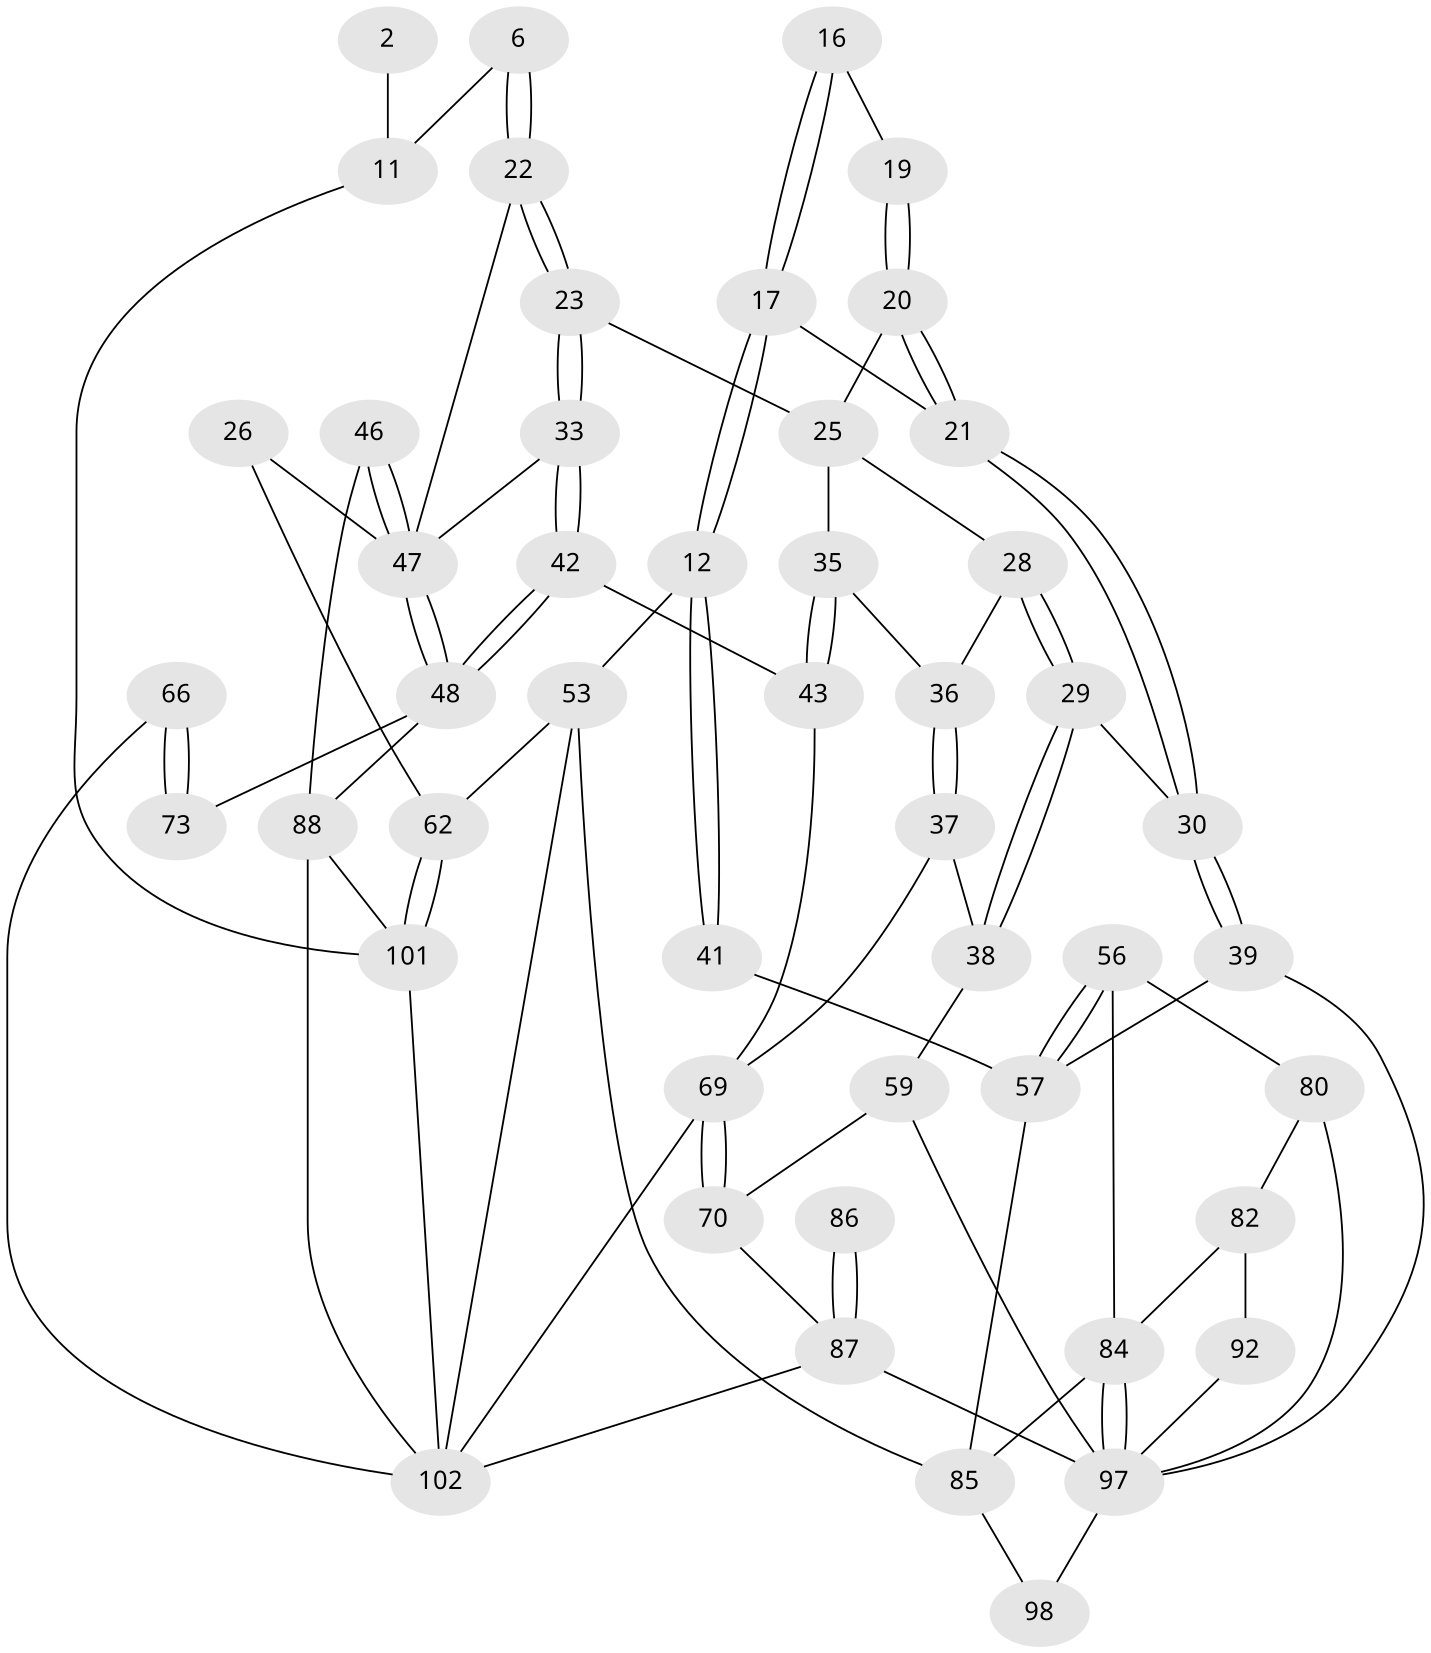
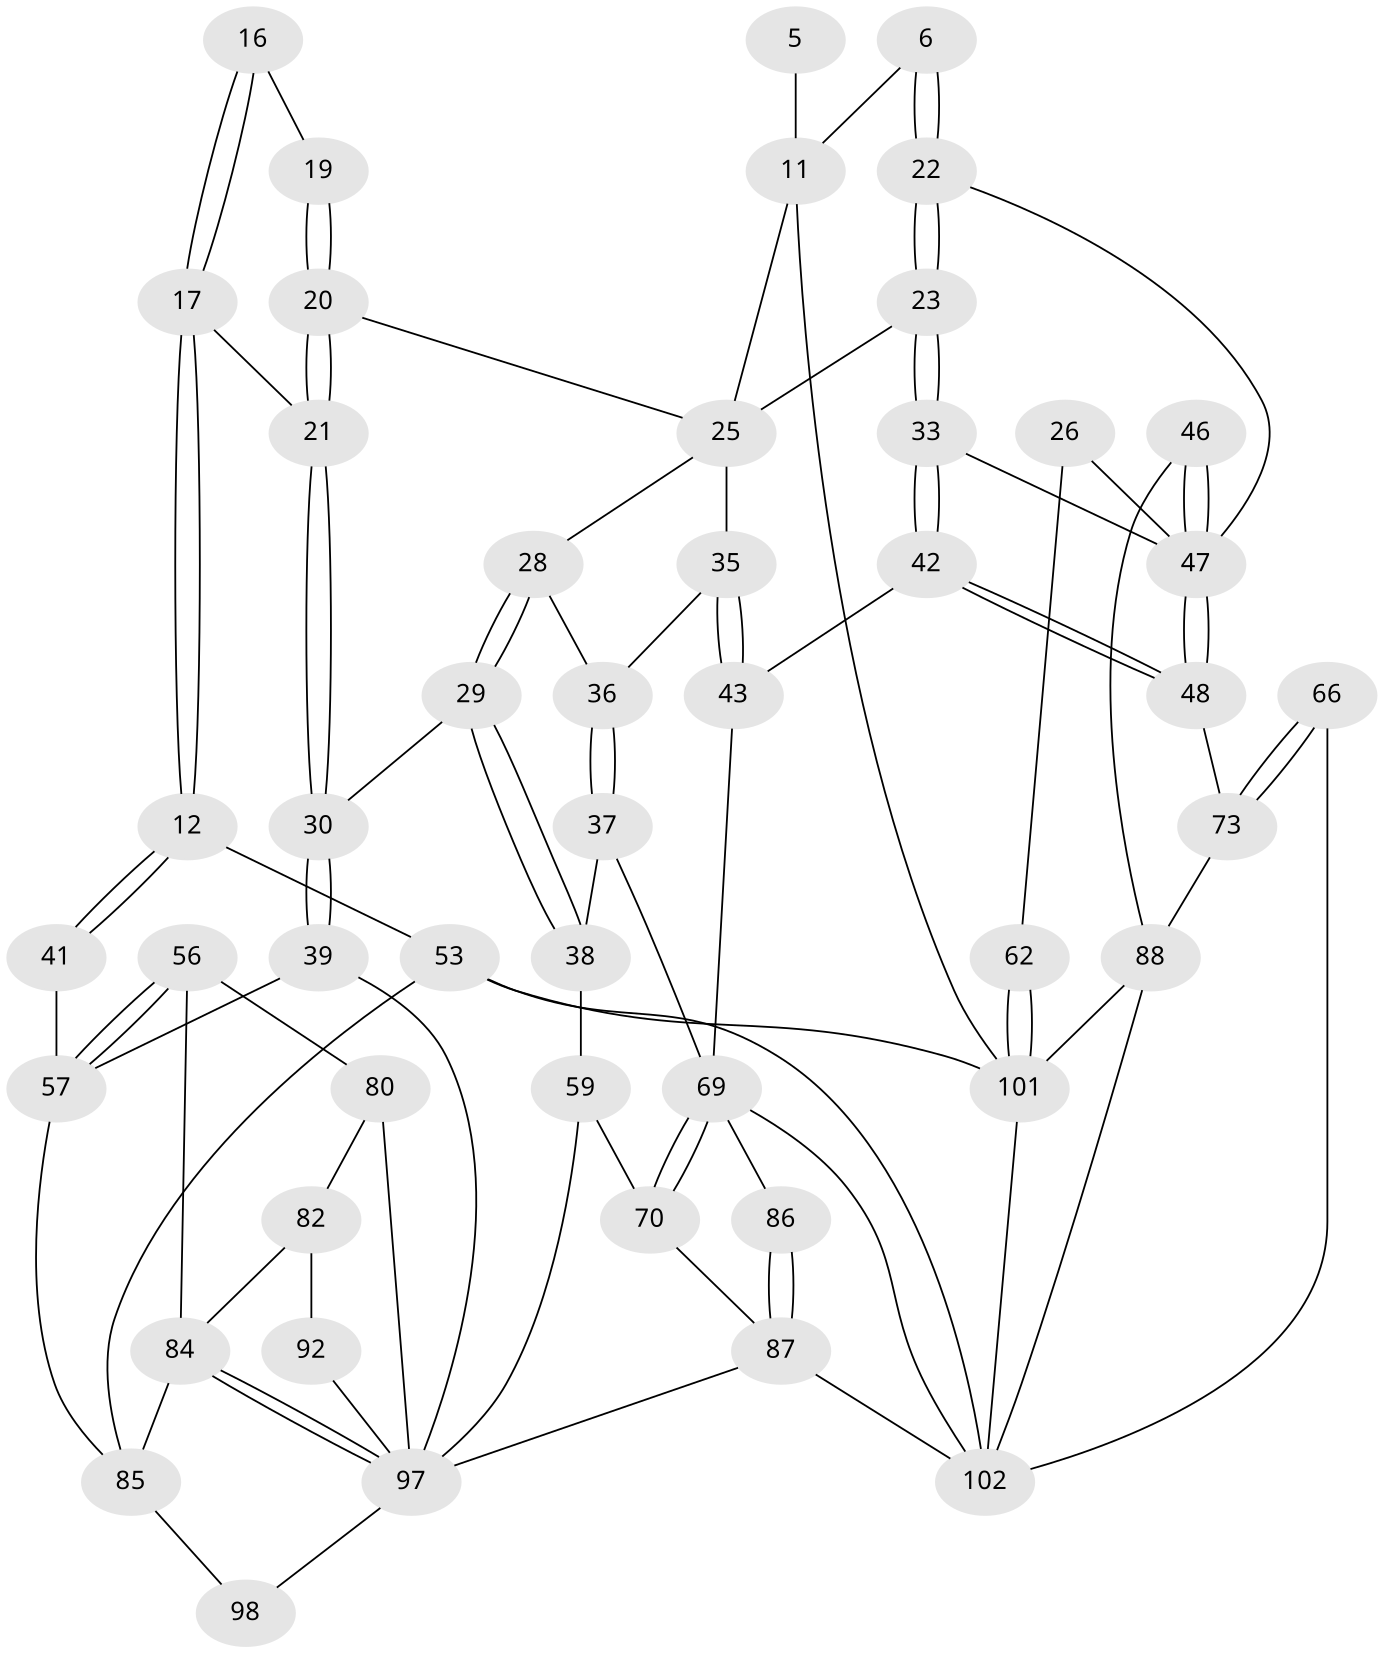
(388, 40) -> (796, 40)
none -> (761, 302)
(377, 761) -> (1189, 892)
(508, 761) -> (746, 1026)
none -> (747, 1154)
